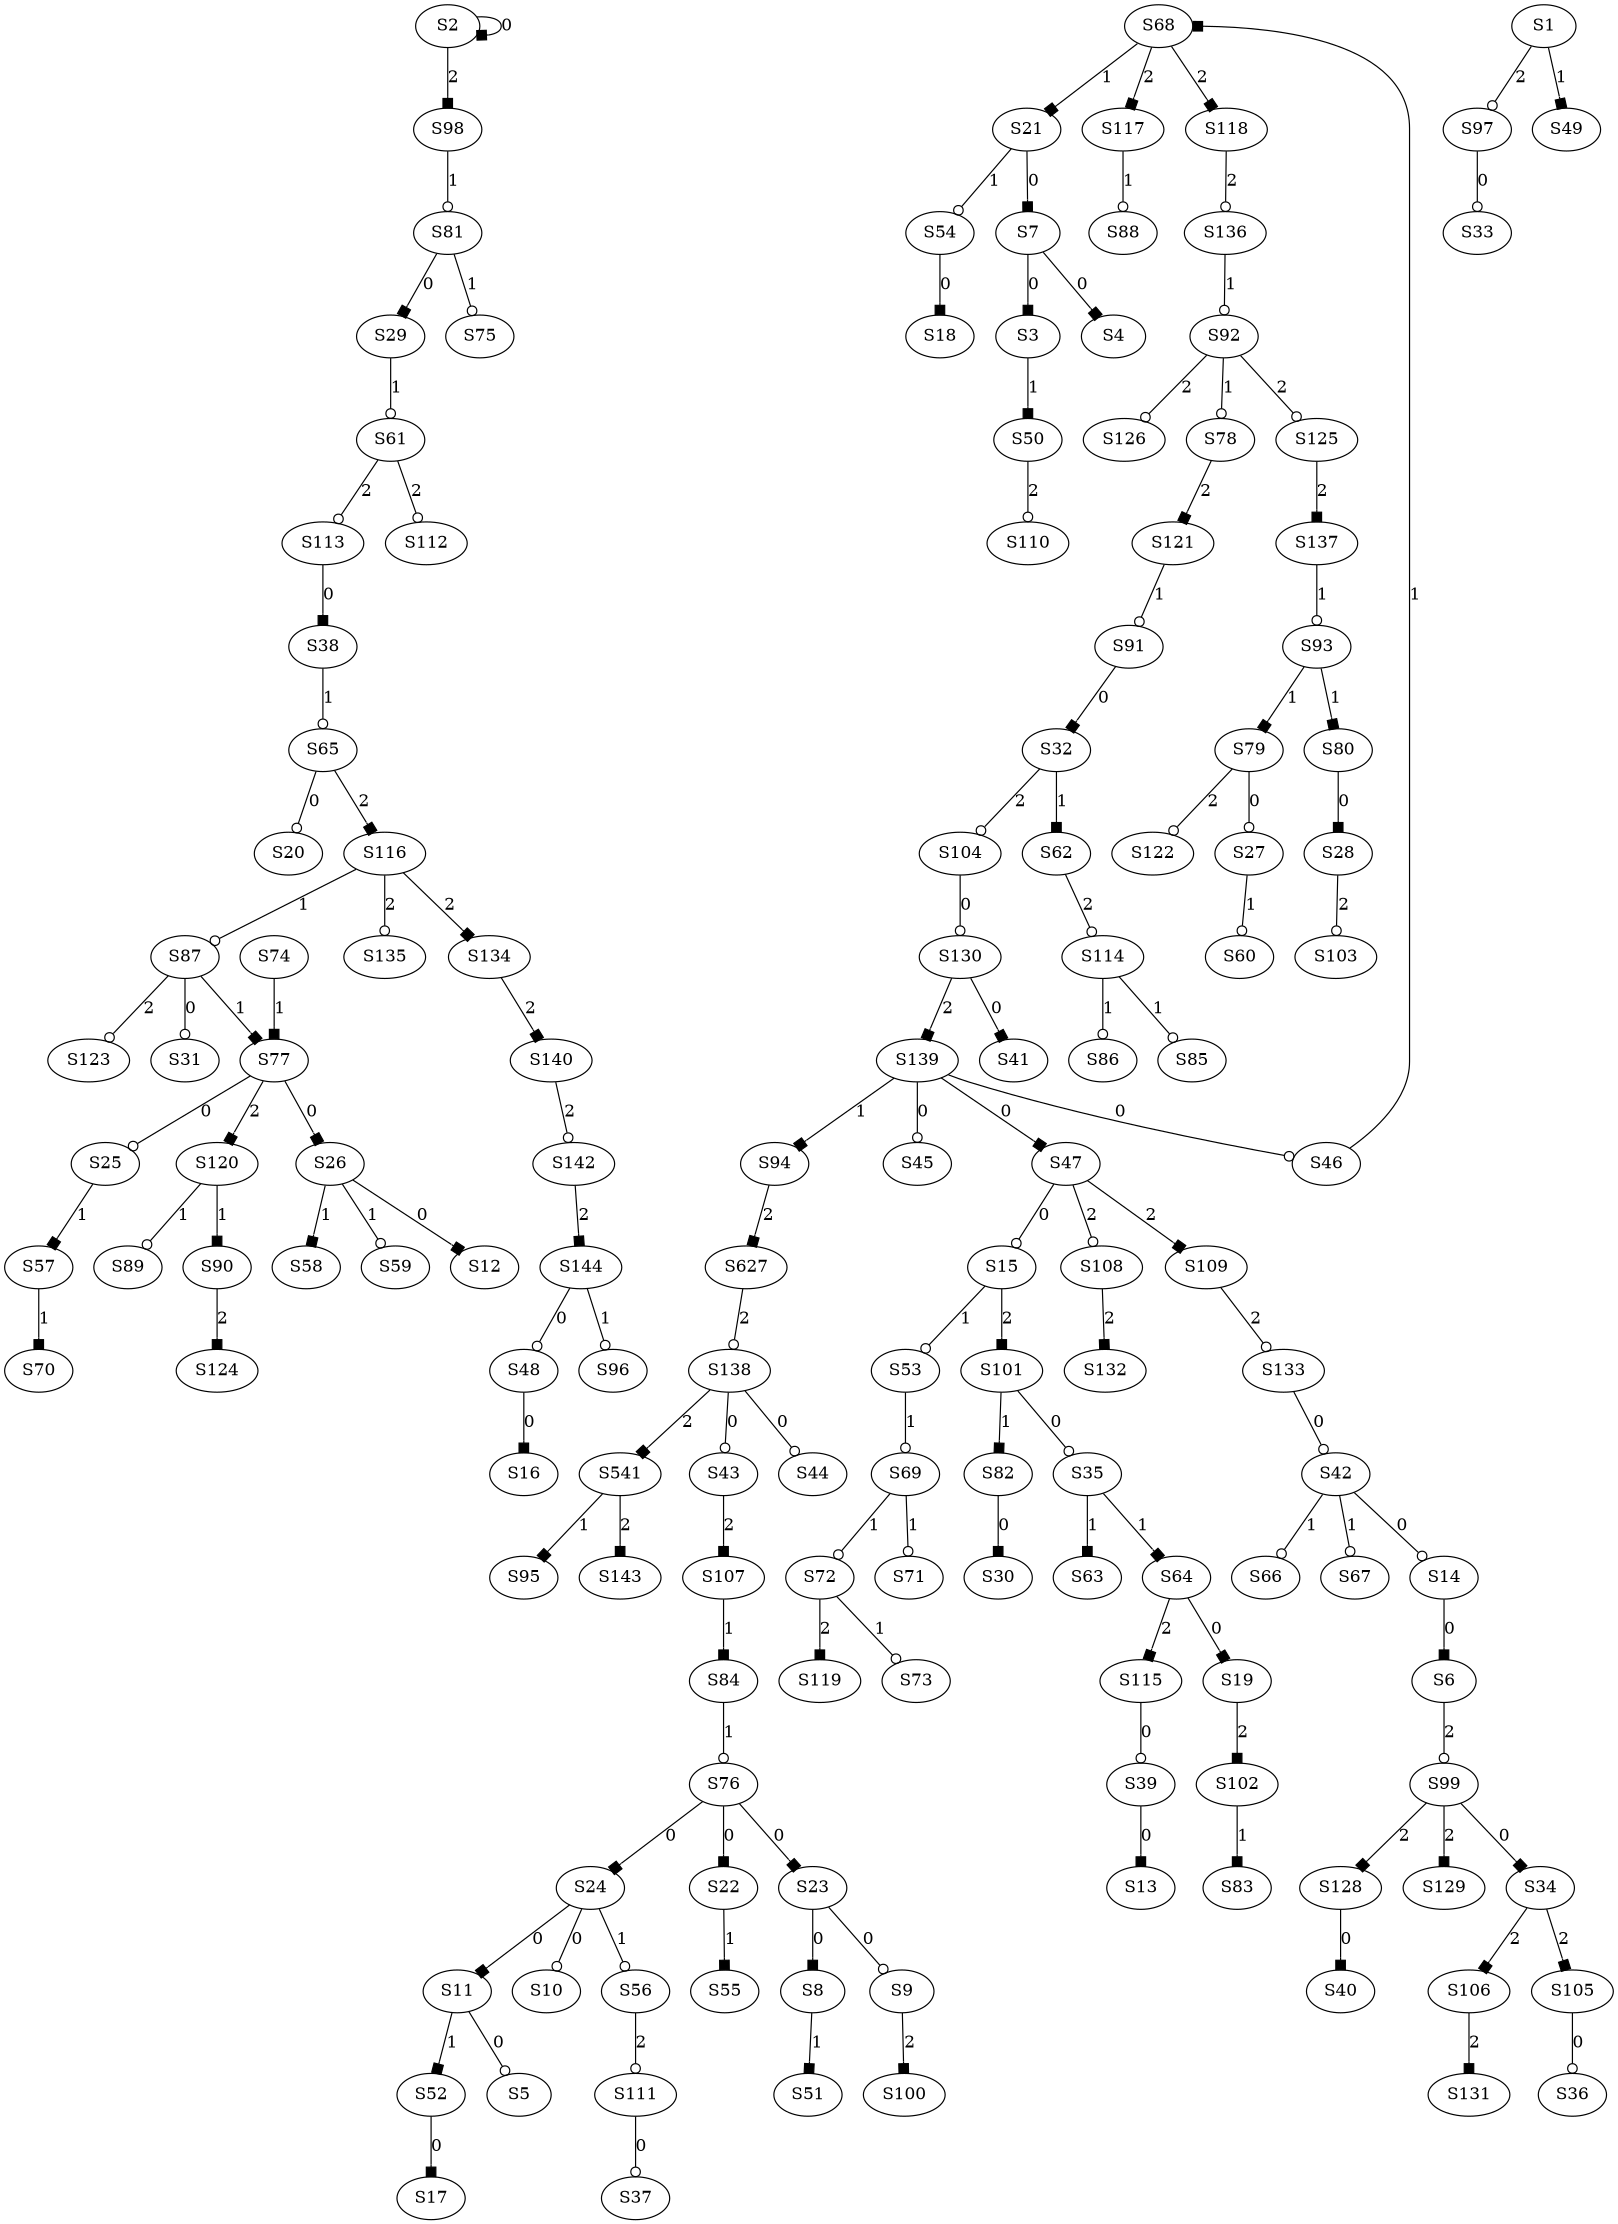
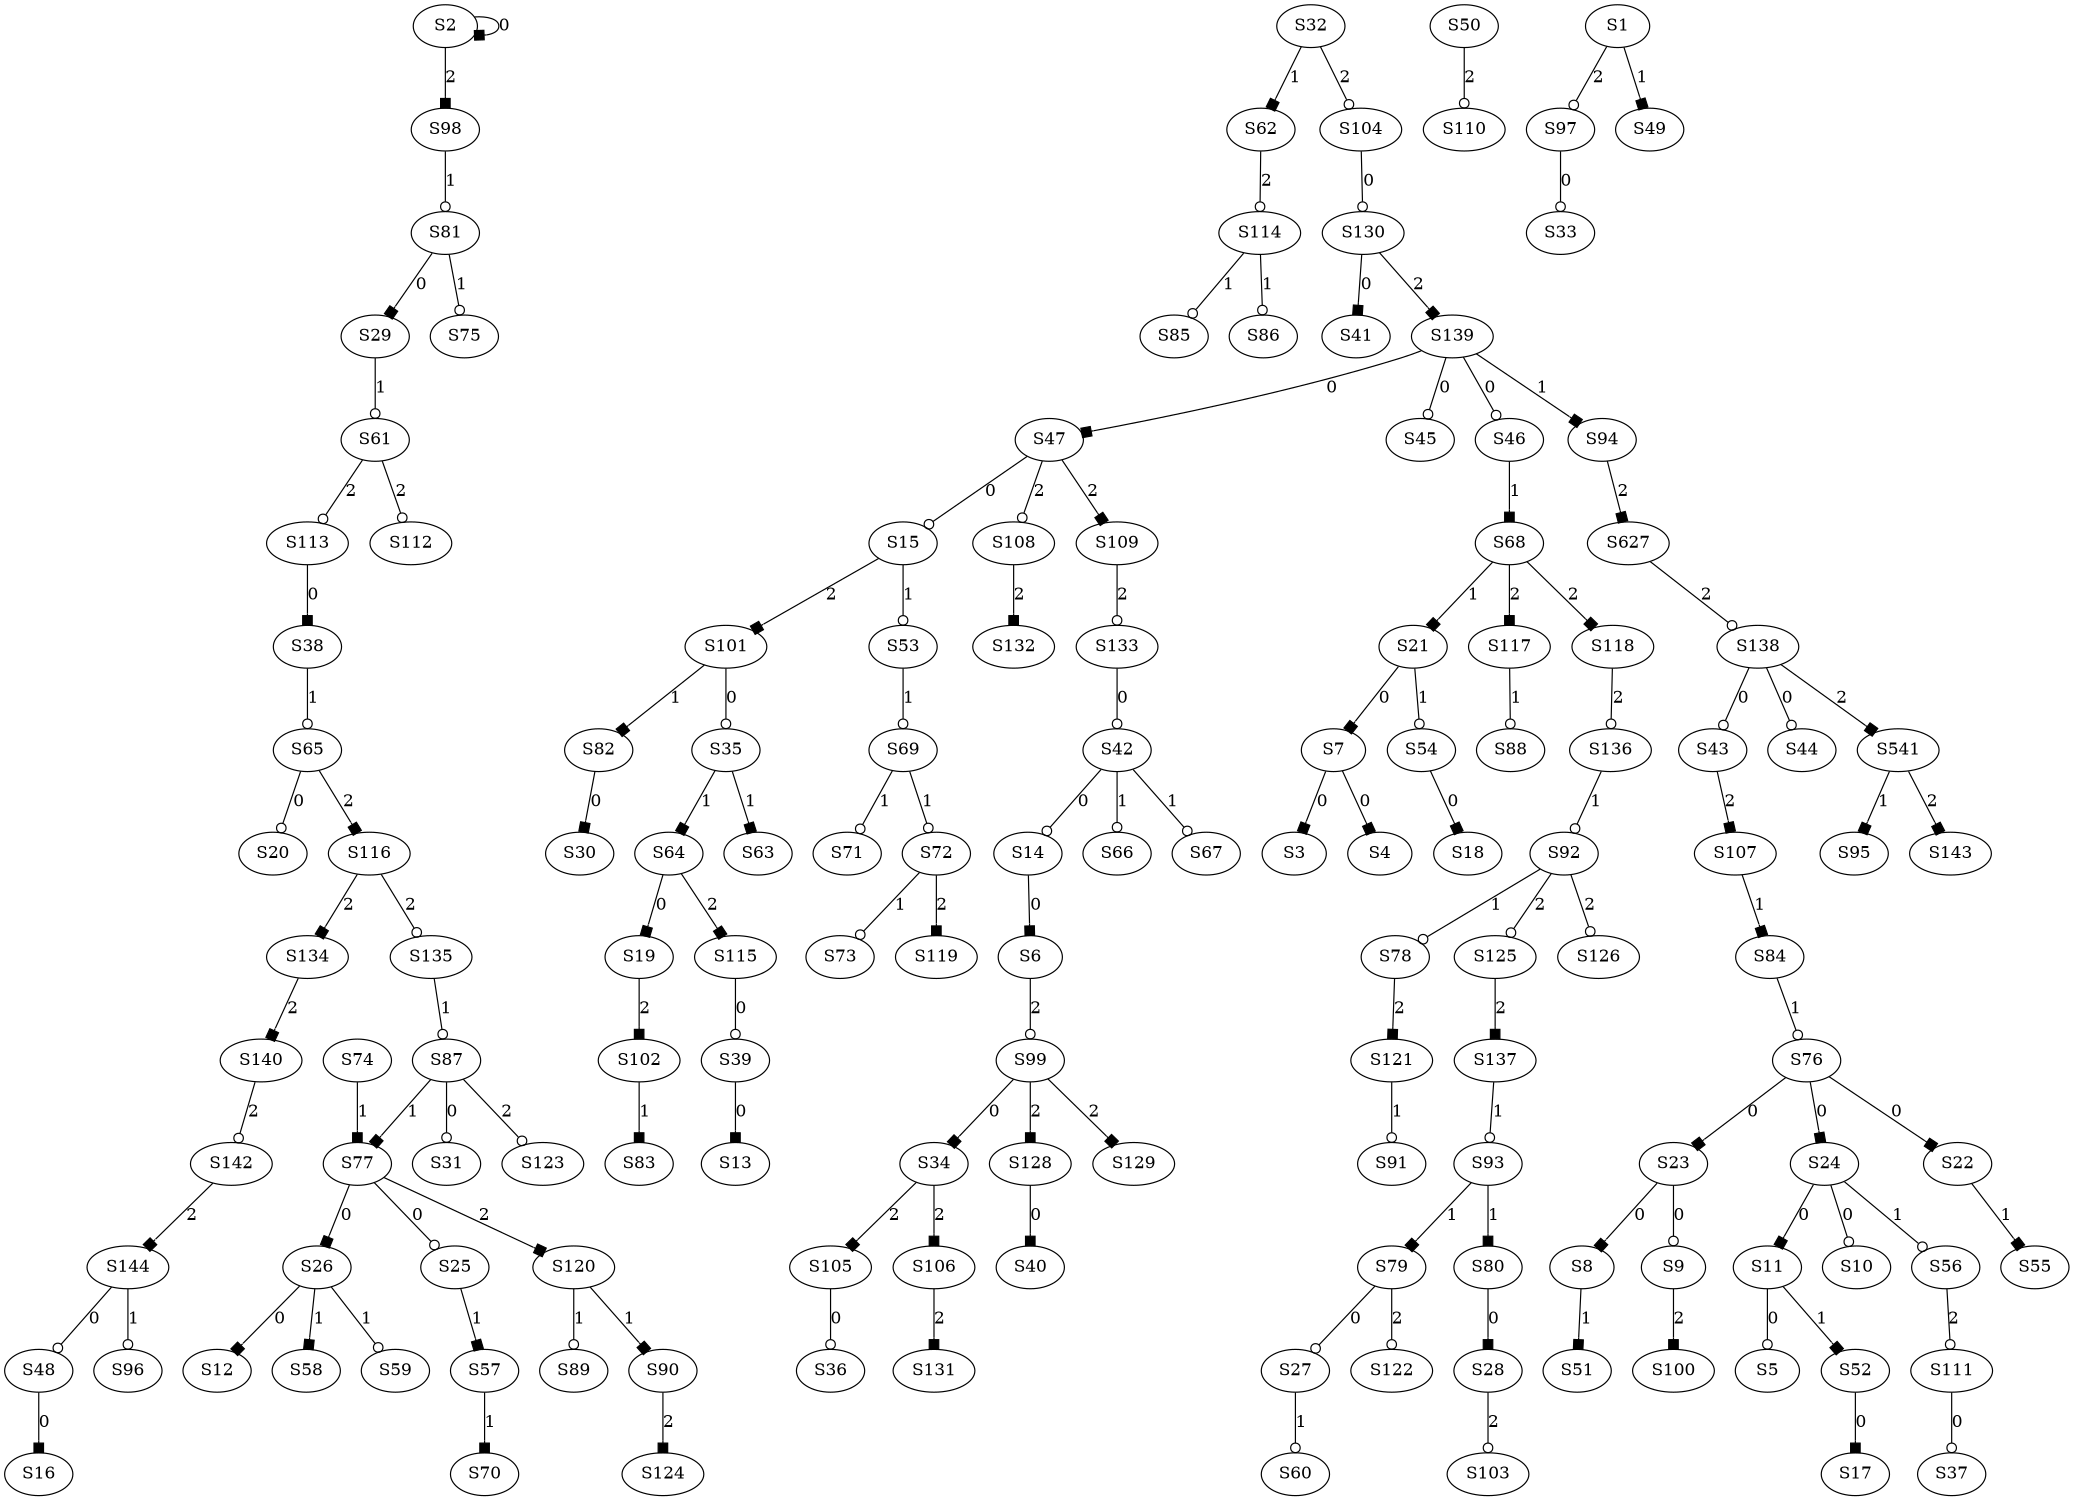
(1028, 382) -> none
(1096, 693) -> none
(288, 904) -> (438, 1004)
